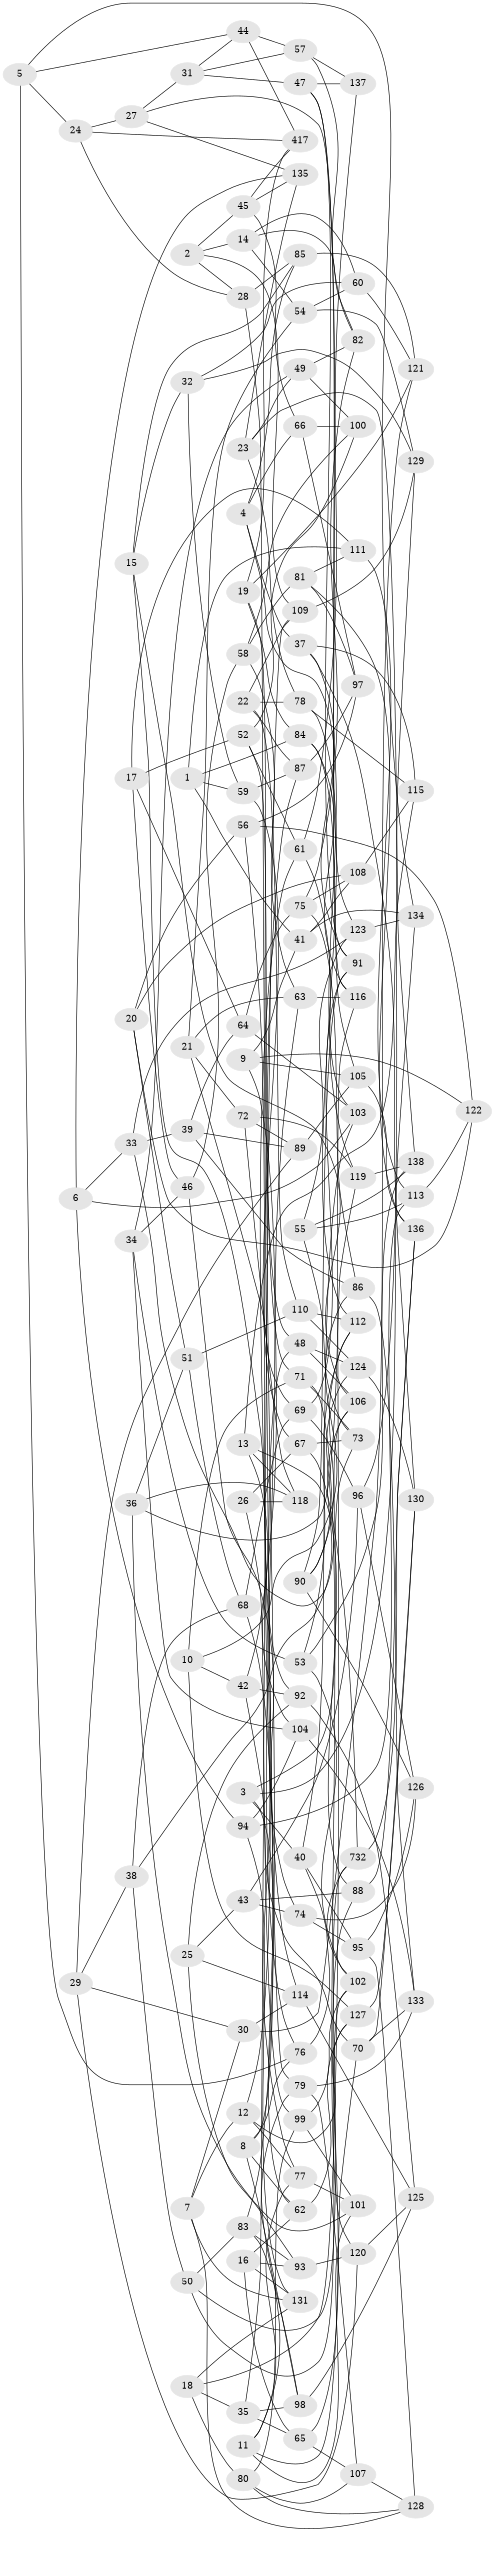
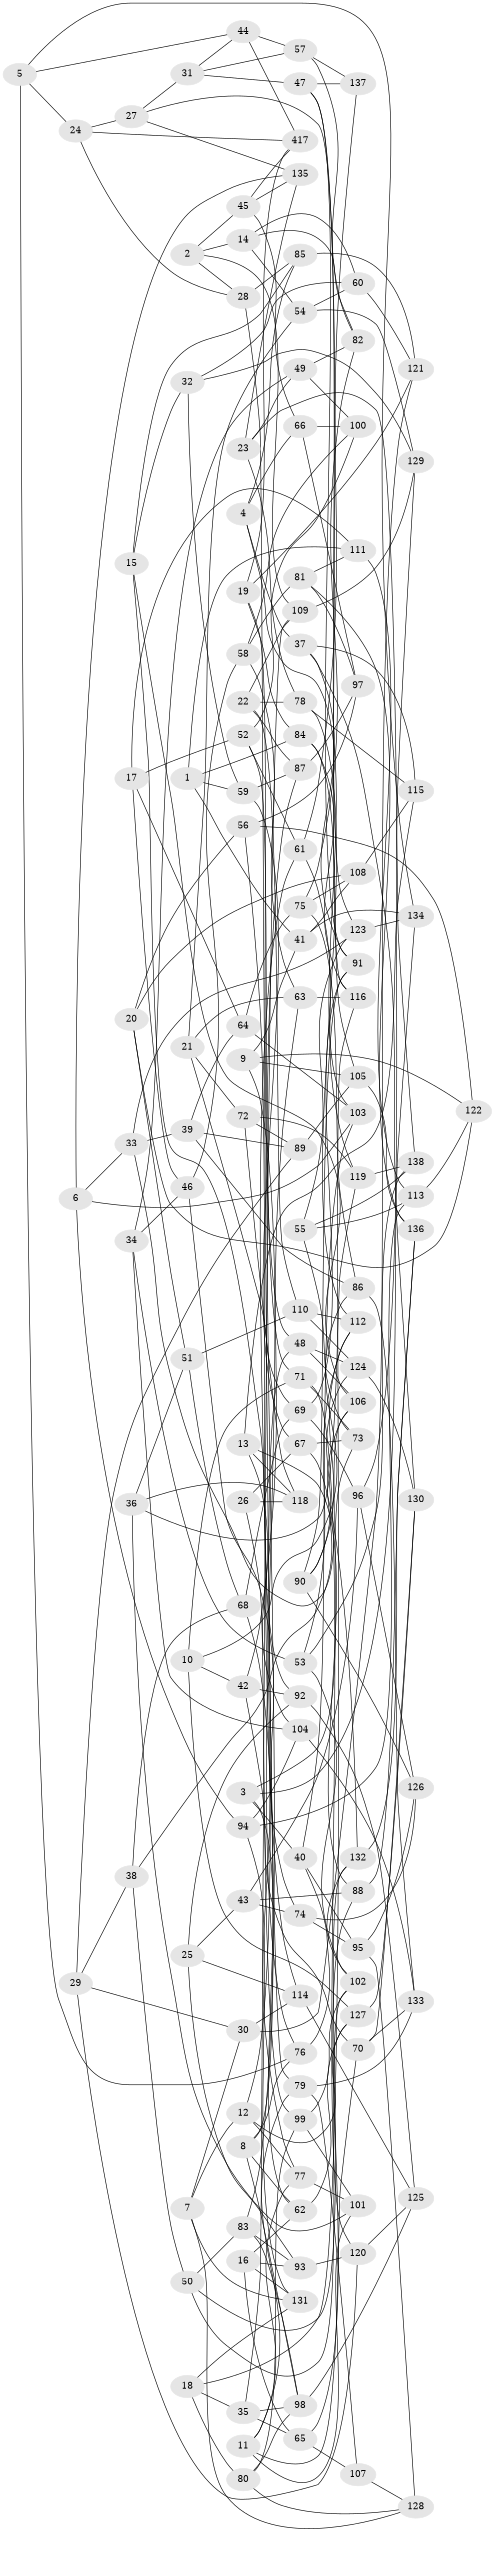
(358, 1858) -> (358, 1858)
(302, 2503) -> (271, 2442)
